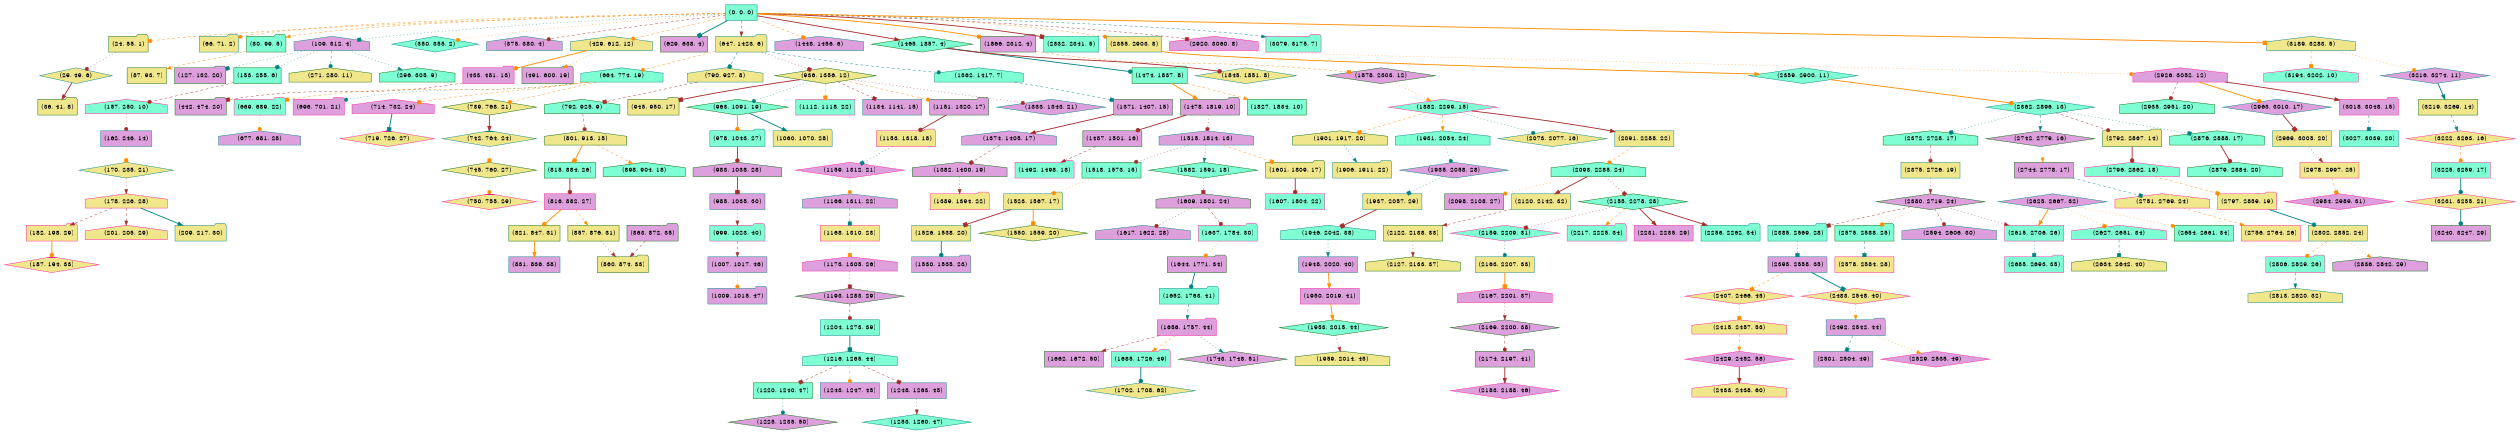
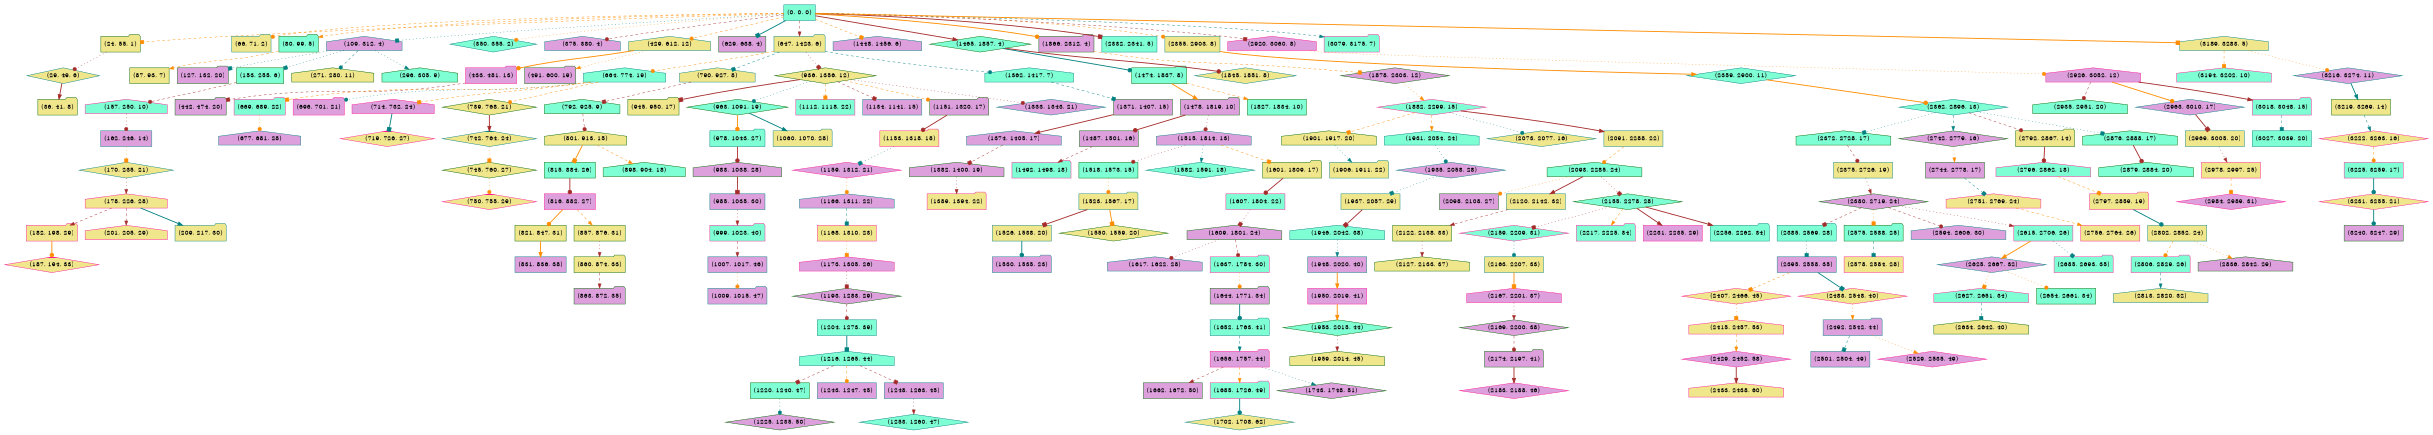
(2369, 107) -> (2282, 107)
(1203, 170) -> (1200, 170)
(1203, 184) -> (1246, 216)
(2045, 215) -> (2018, 249)
(639, 247) -> (600, 278)
